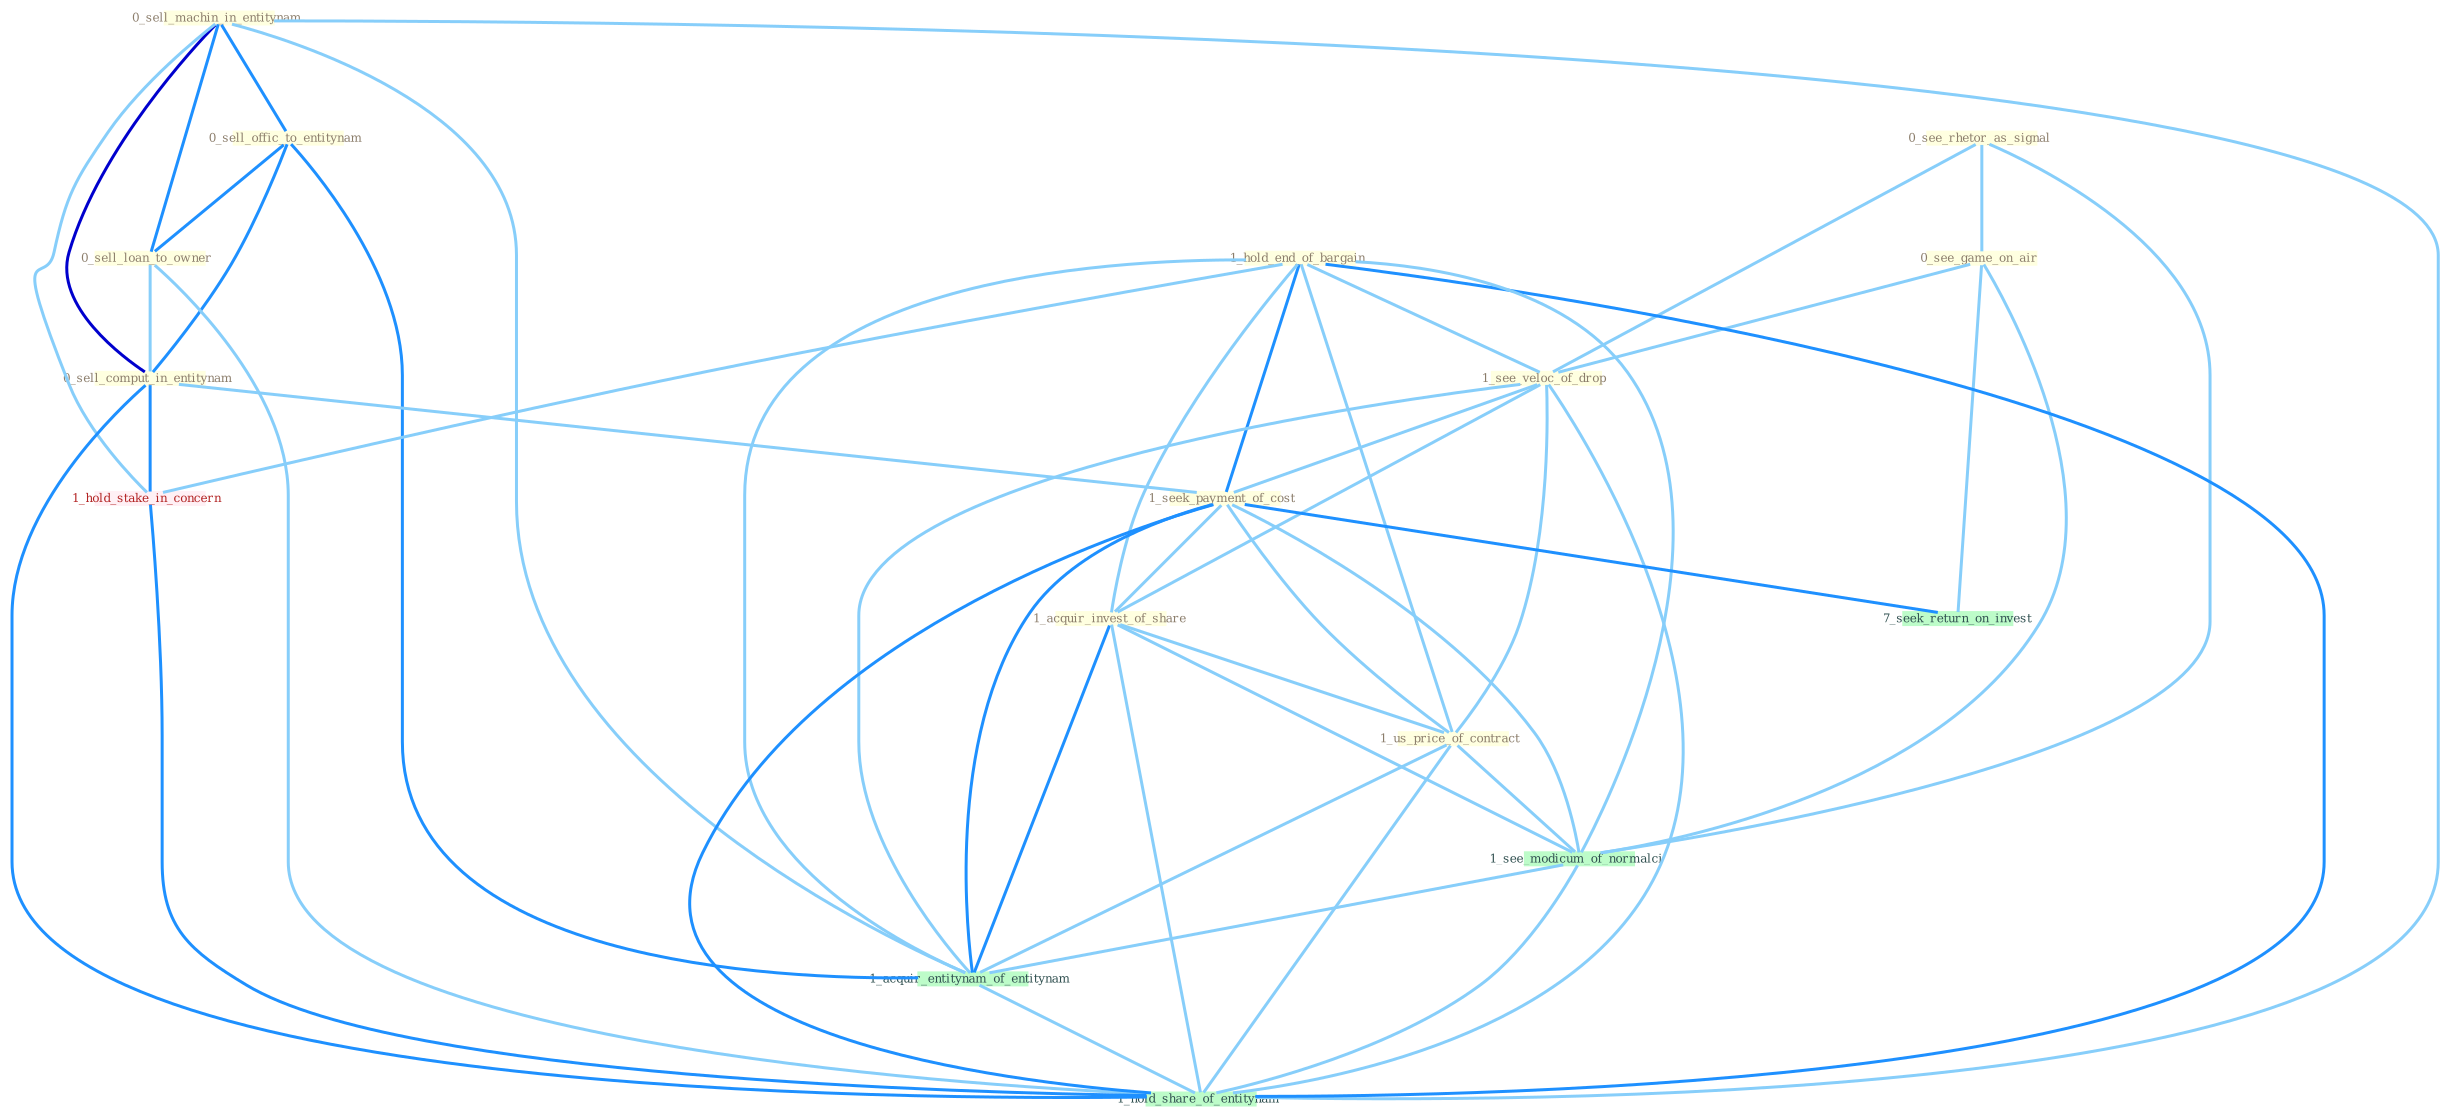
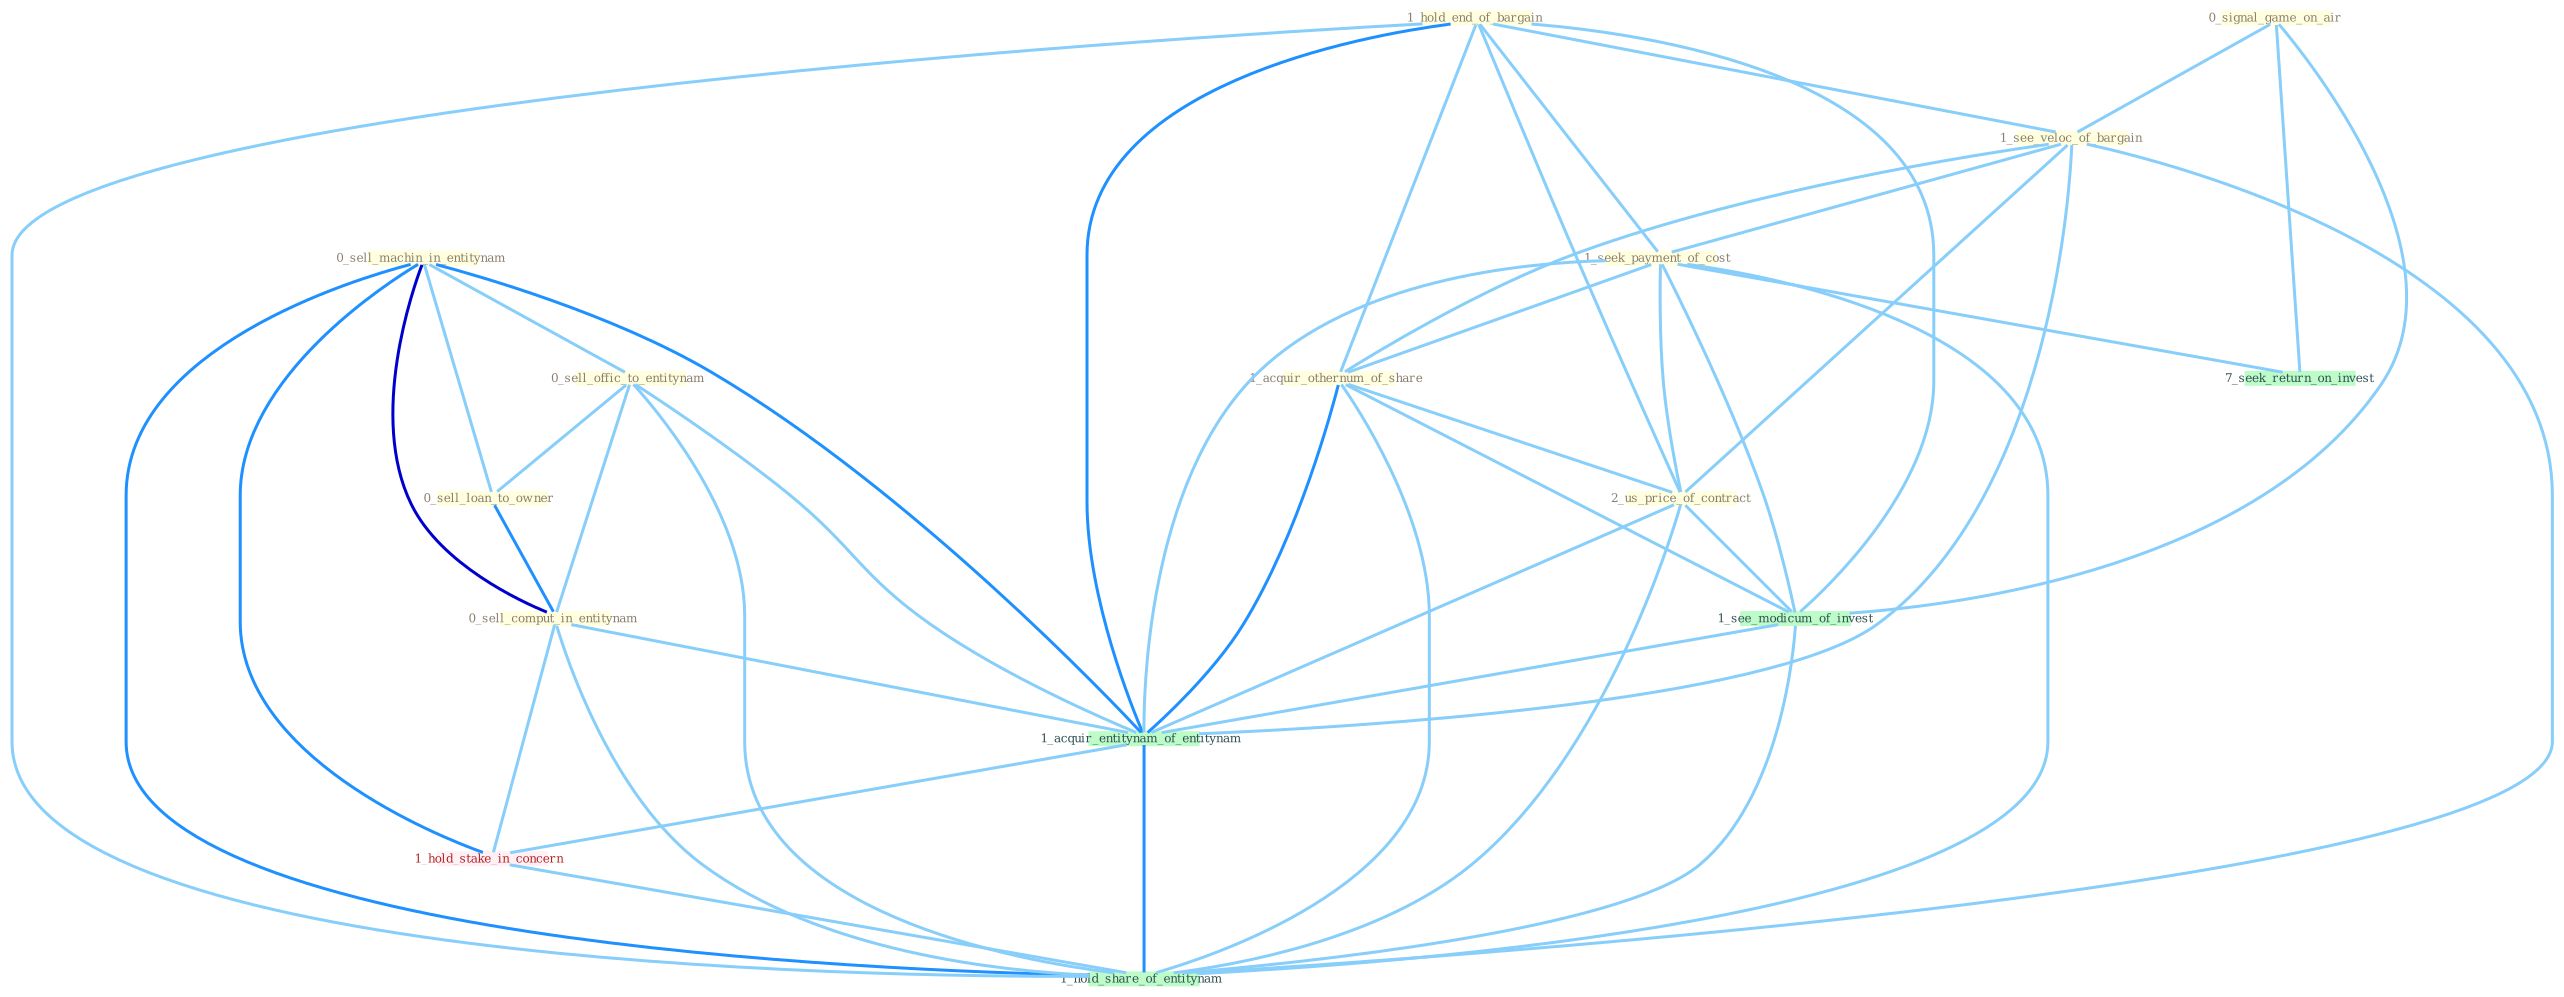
(254, 78) -> (527, 318)
(185, 138) -> (458, 378)
(1982, 138) -> none
(2298, 164) -> (266, 868)
(219, 198) -> (562, 438)
(1982, 258) -> (2276, 18)
(50, 263) -> (240, 584)
(231, 265) -> (593, 498)
(150, 318) -> (524, 558)
(721, 369) -> (818, 799)
(1263, 378) -> (1569, 138)
(1546, 378) -> (2072, 138)
(150, 438) -> (524, 739)
(688, 438) -> (850, 679)
(747, 483) -> (1087, 265)
(520, 524) -> (822, 446)
(1591, 558) -> (1980, 318)
(1111, 619) -> (1339, 378)
(996, 683) -> (1254, 378)
(402, 739) -> (874, 577)
(1453, 739) -> (1682, 498)
(2324, 760) -> (12, 348)
(733, 805) -> (1989, 821)
(1579, 859) -> (1796, 619)
(380, 963) -> (753, 783)
(288, 1034) -> (726, 879)
(400, 1035) -> (726, 903)
(1087, 1039) -> (1144, 859)
